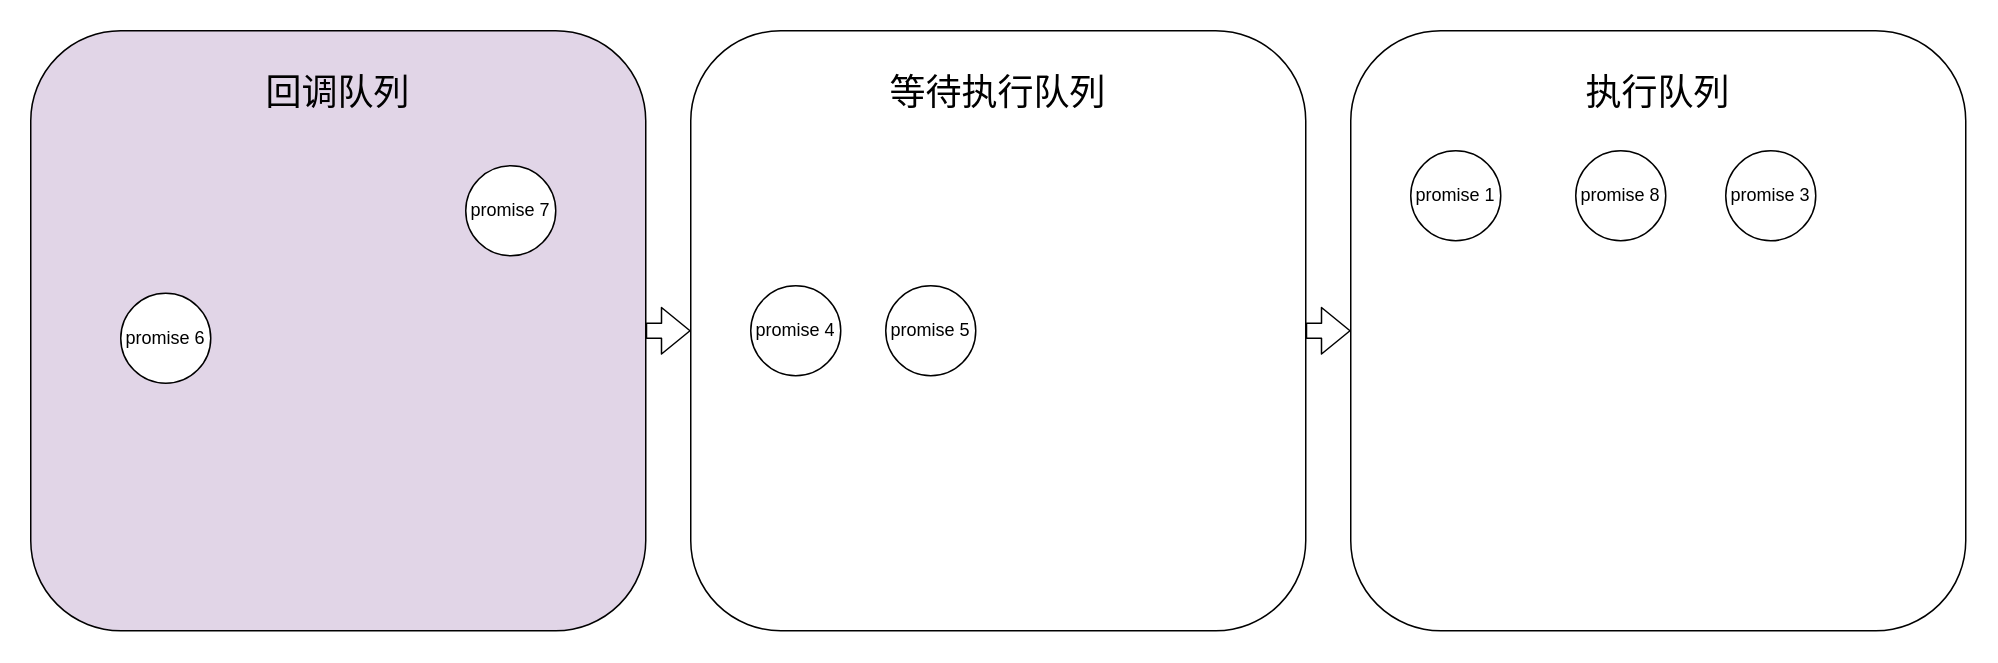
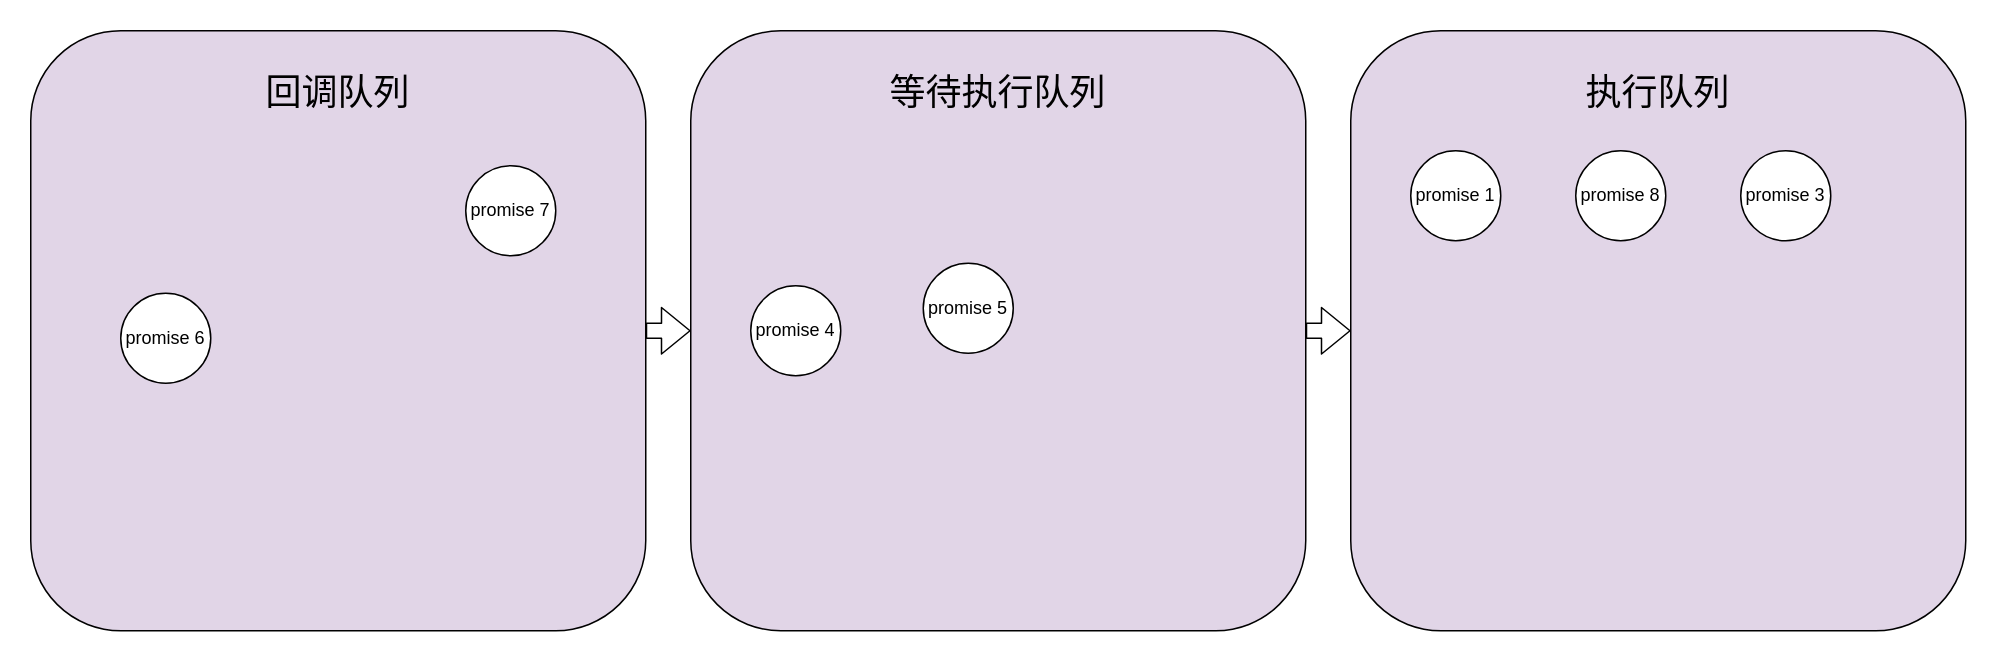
(1771, 196) -> (1786, 196)
(931, 331) -> (968, 308)
(998, 331) -> (998, 331)
(1658, 331) -> (1658, 331)
